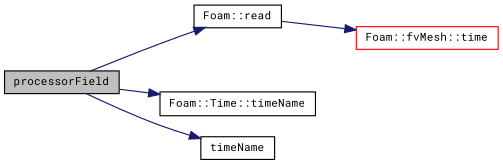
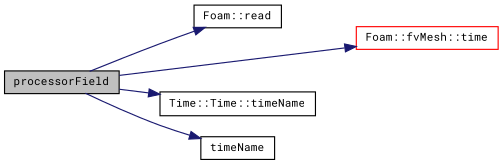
(313, 25) -> (232, 62)
(238, 104) -> (238, 104)
